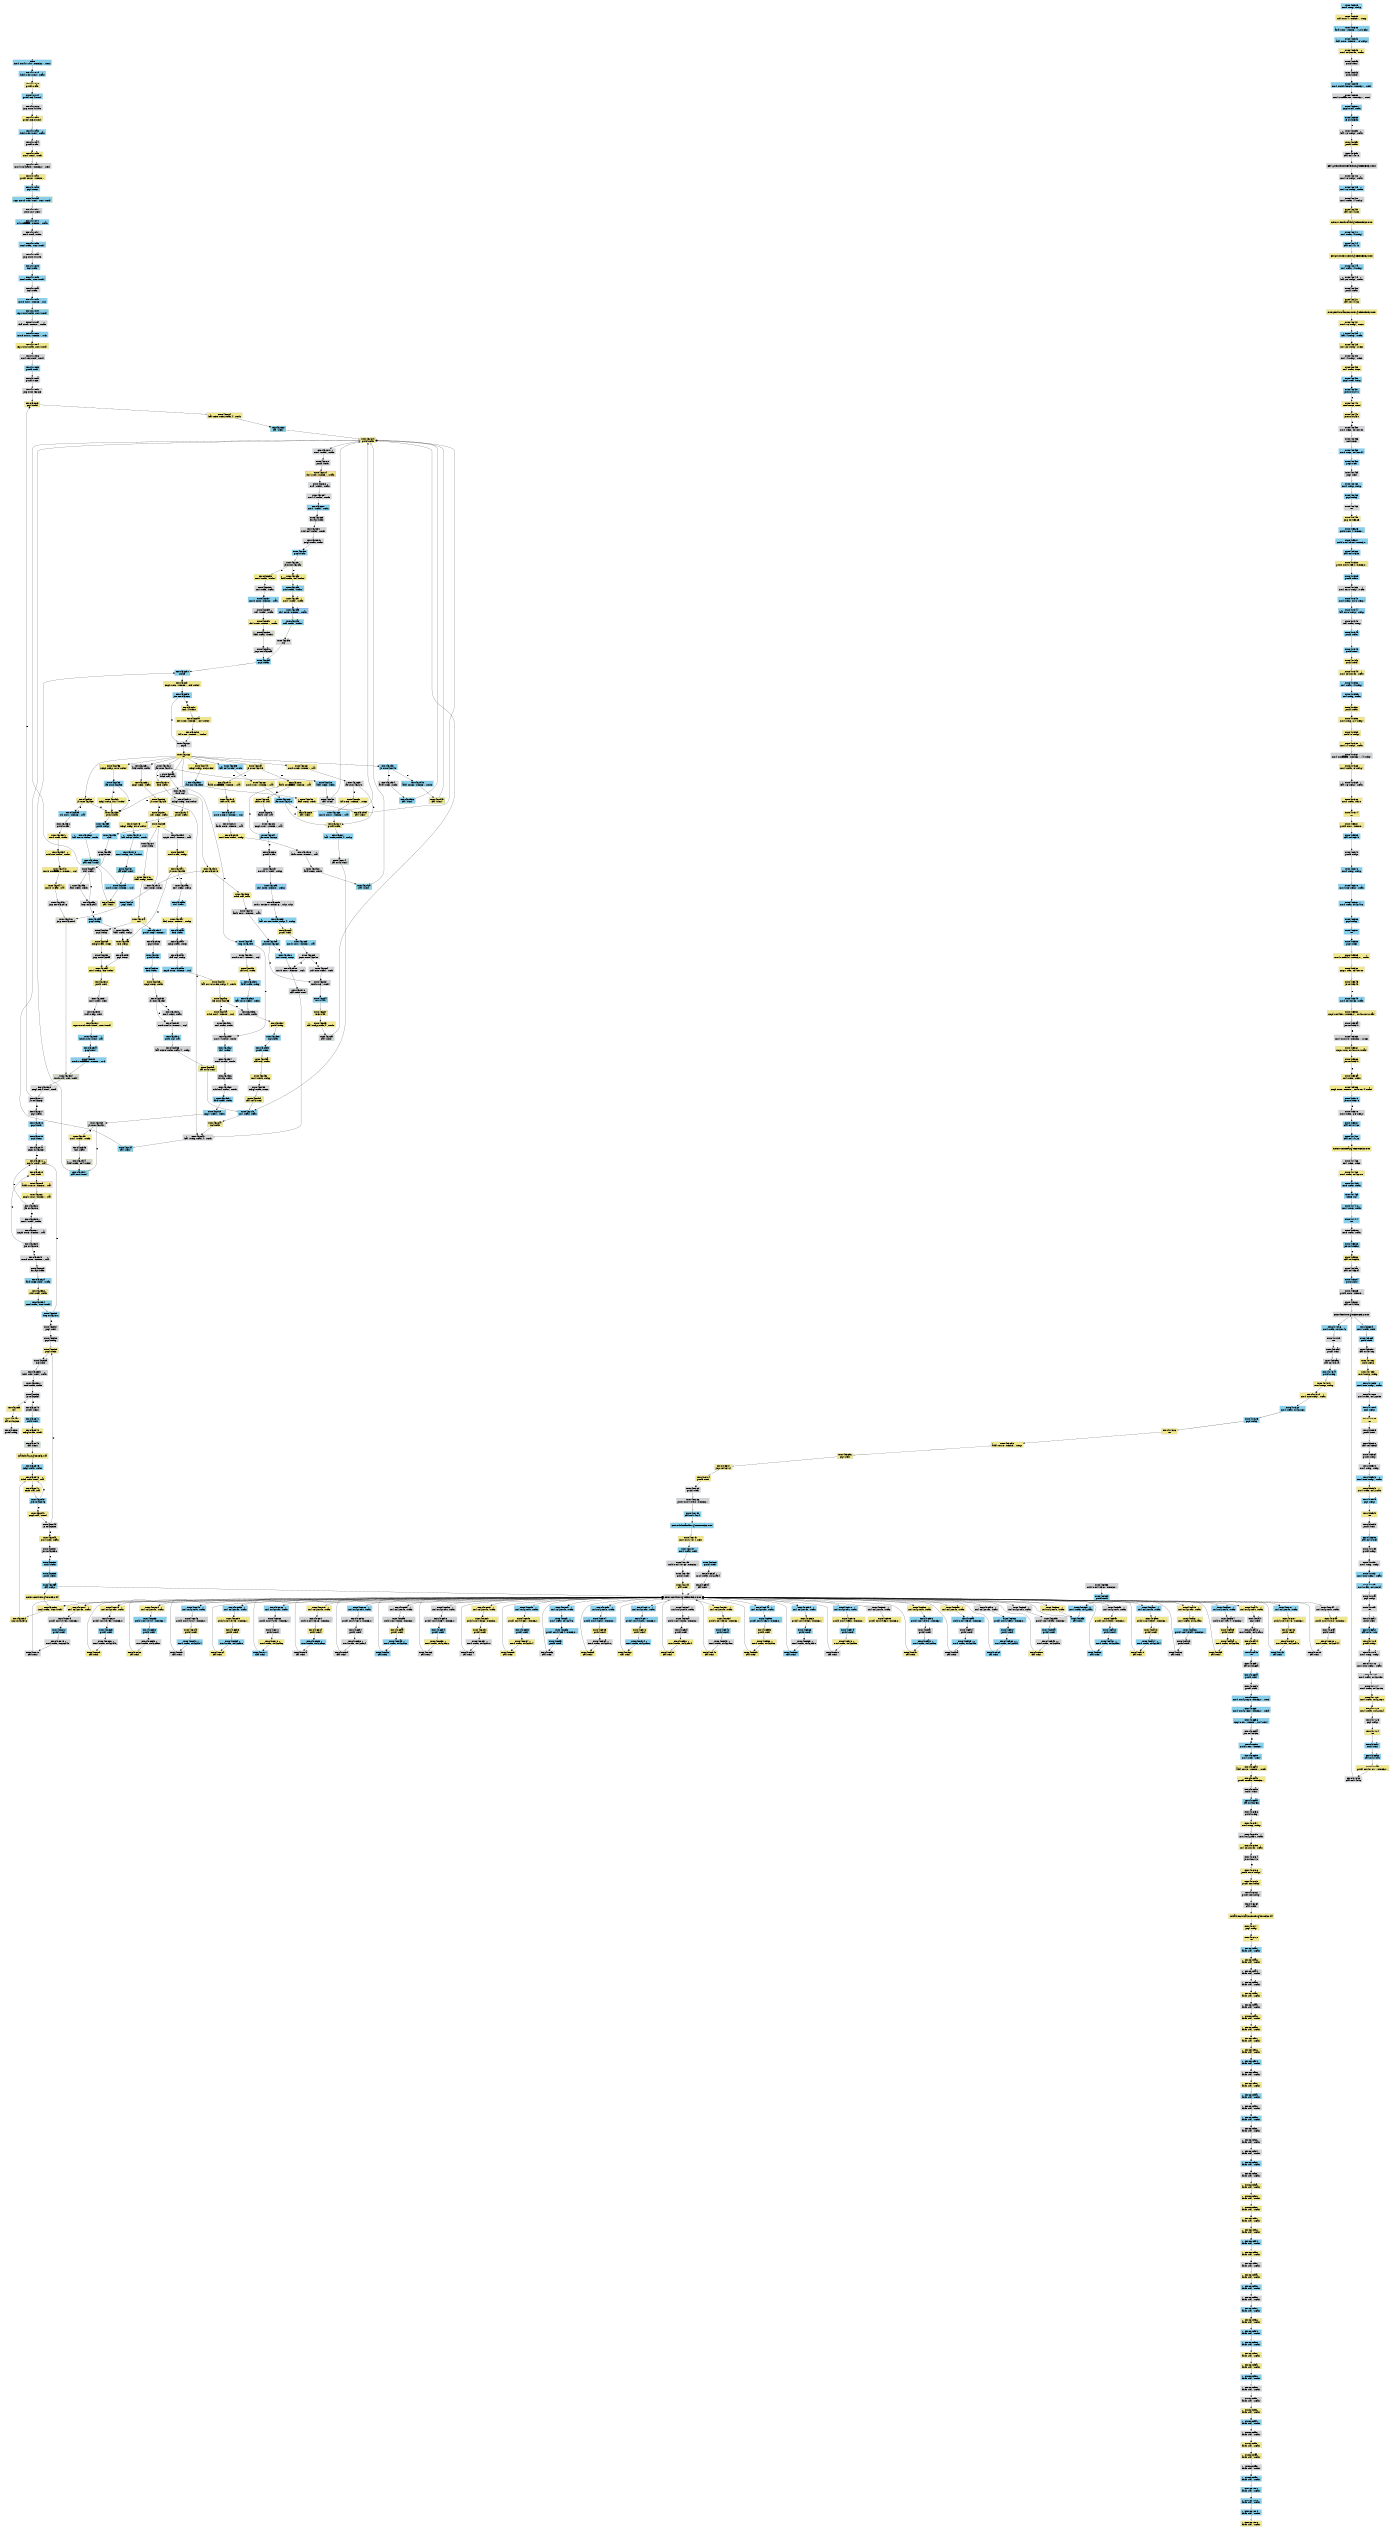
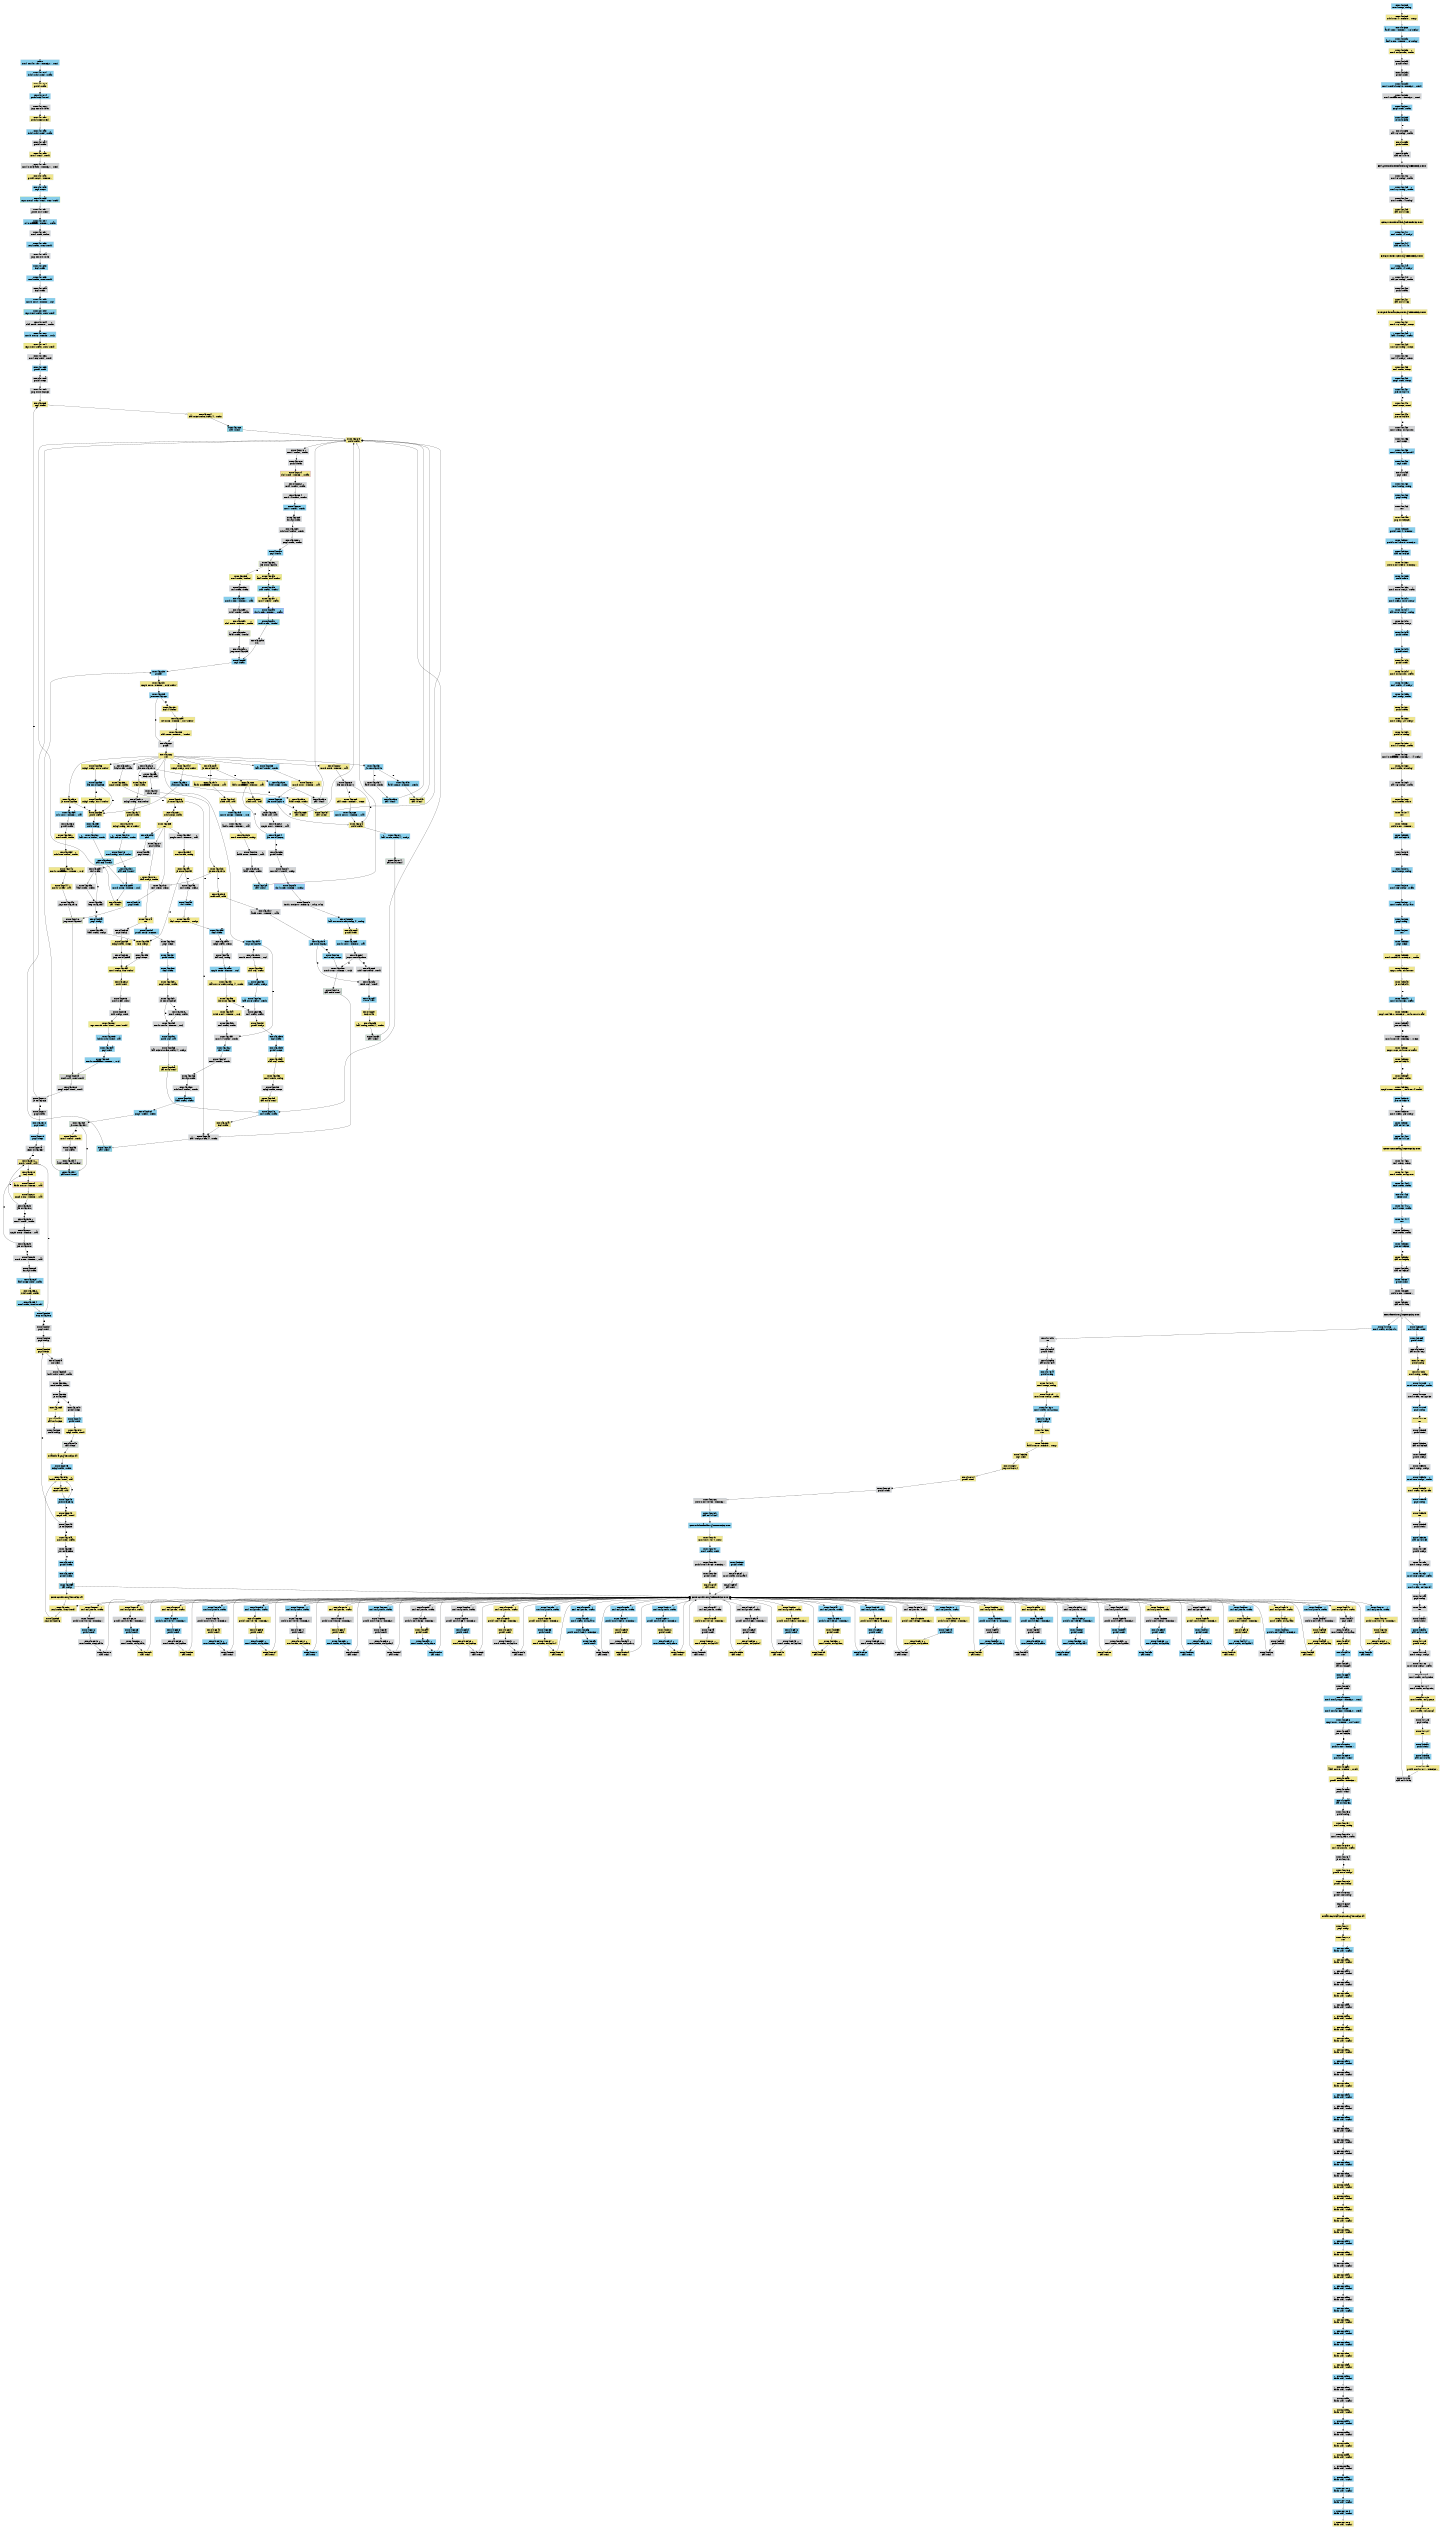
(1065, 1614) -> (1159, 1613)
